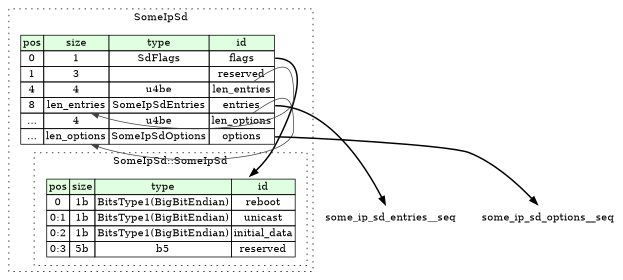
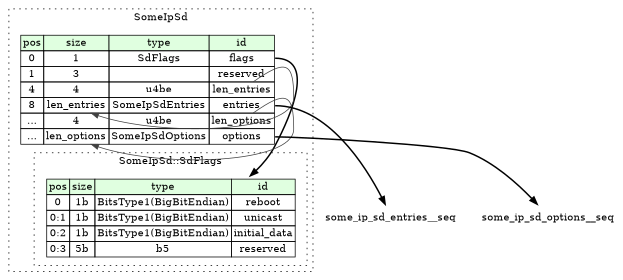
(171, 161) -> (171, 161)
